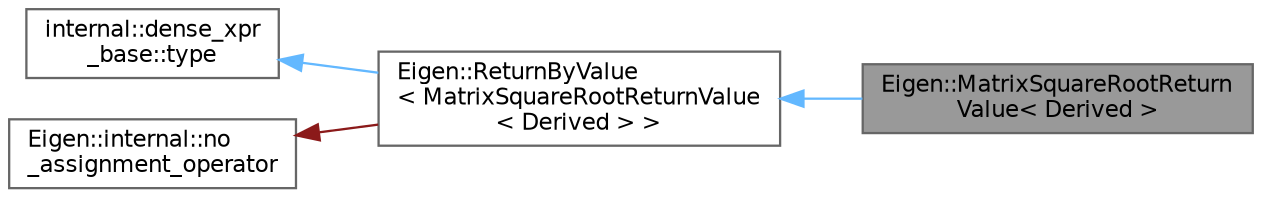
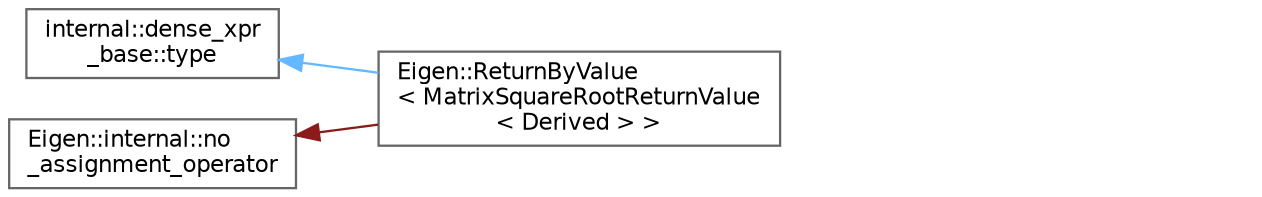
(1058, 99) -> none
